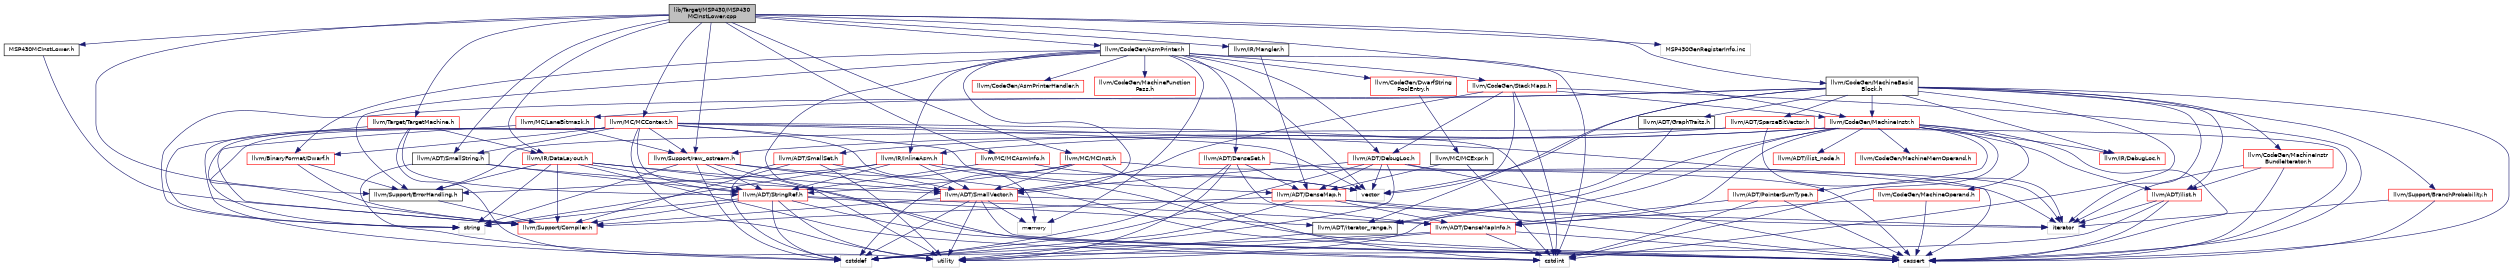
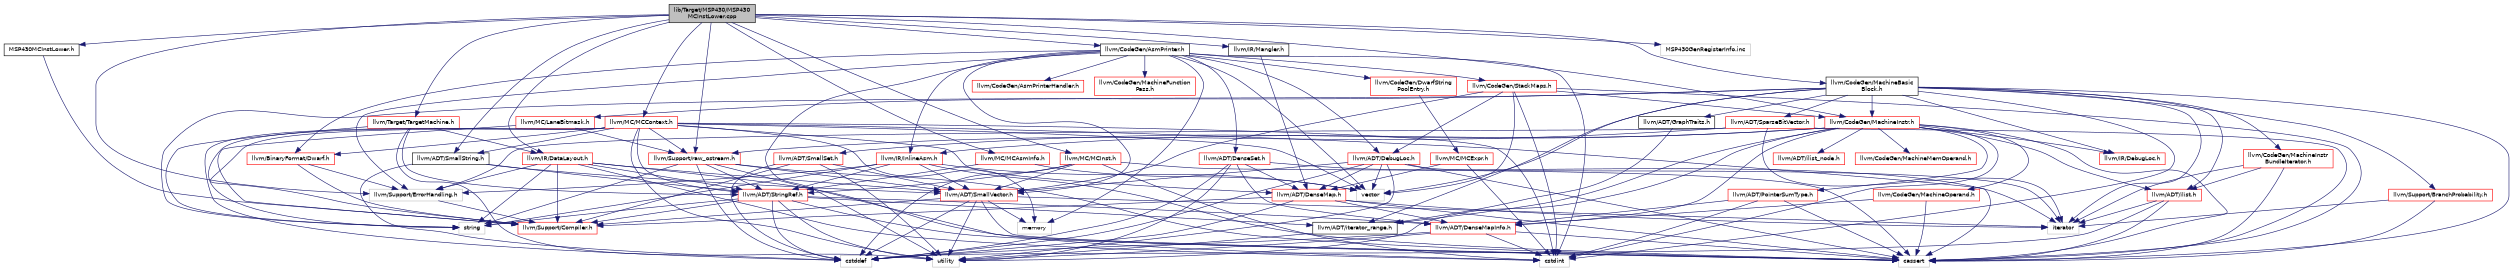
(1462, 159) -> (1462, 159)
(416, 195) -> (416, 195)
